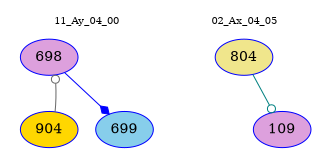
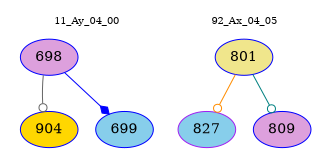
(245, 22) -> (245, 22)
(244, 57) -> (244, 57)
(56, 98) -> (42, 89)
none -> (207, 130)
(282, 130) -> (282, 130)
